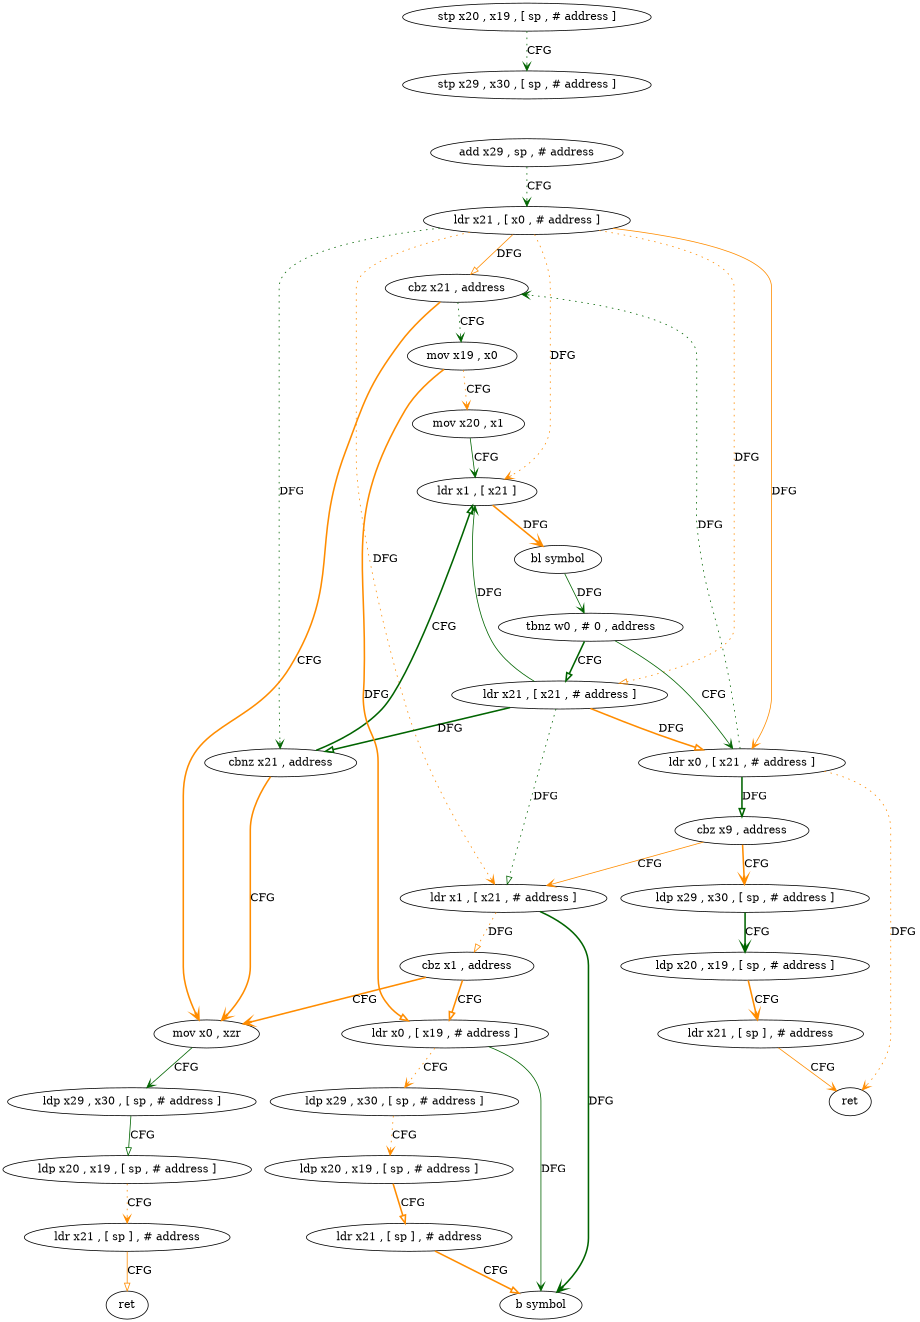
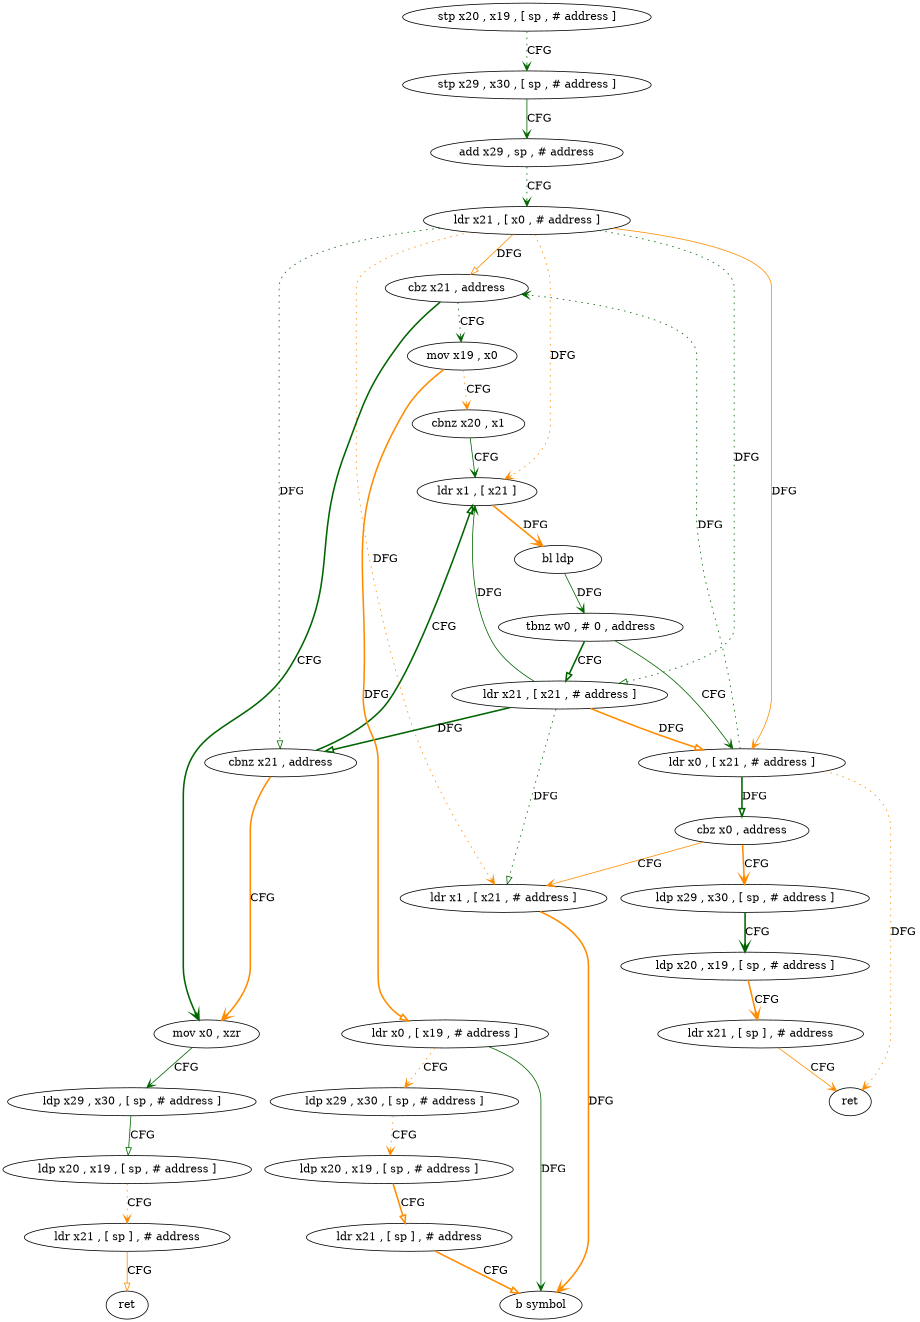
none -> (527, 115)
(279, 424) -> (279, 424)
(468, 424) -> (468, 424)
(734, 444) -> (734, 444)
(558, 559) -> (558, 559)
(293, 662) -> (293, 662)
(742, 831) -> (742, 831)
(467, 966) -> none
(588, 1092) -> (588, 1092)
